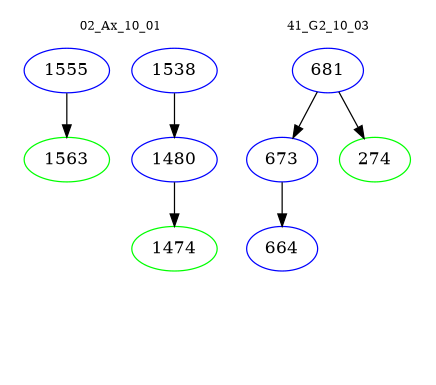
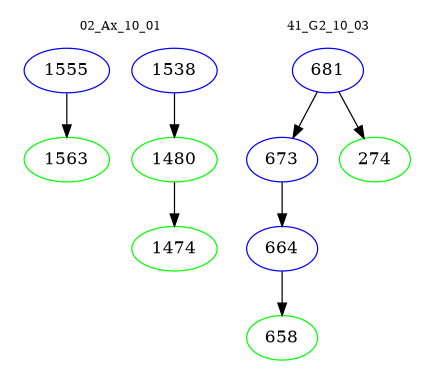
(174, 160) -> (174, 160)
none -> (282, 338)
